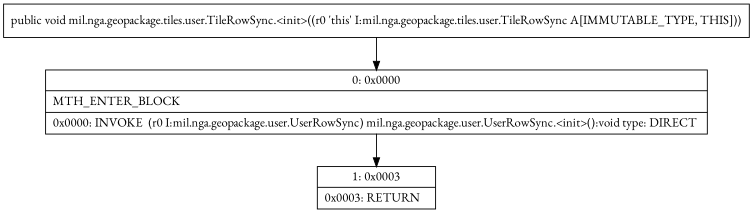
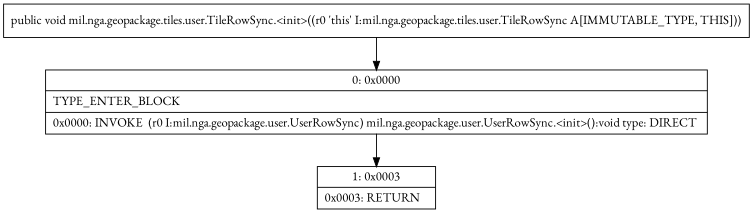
(117, 101) -> (117, 101)
